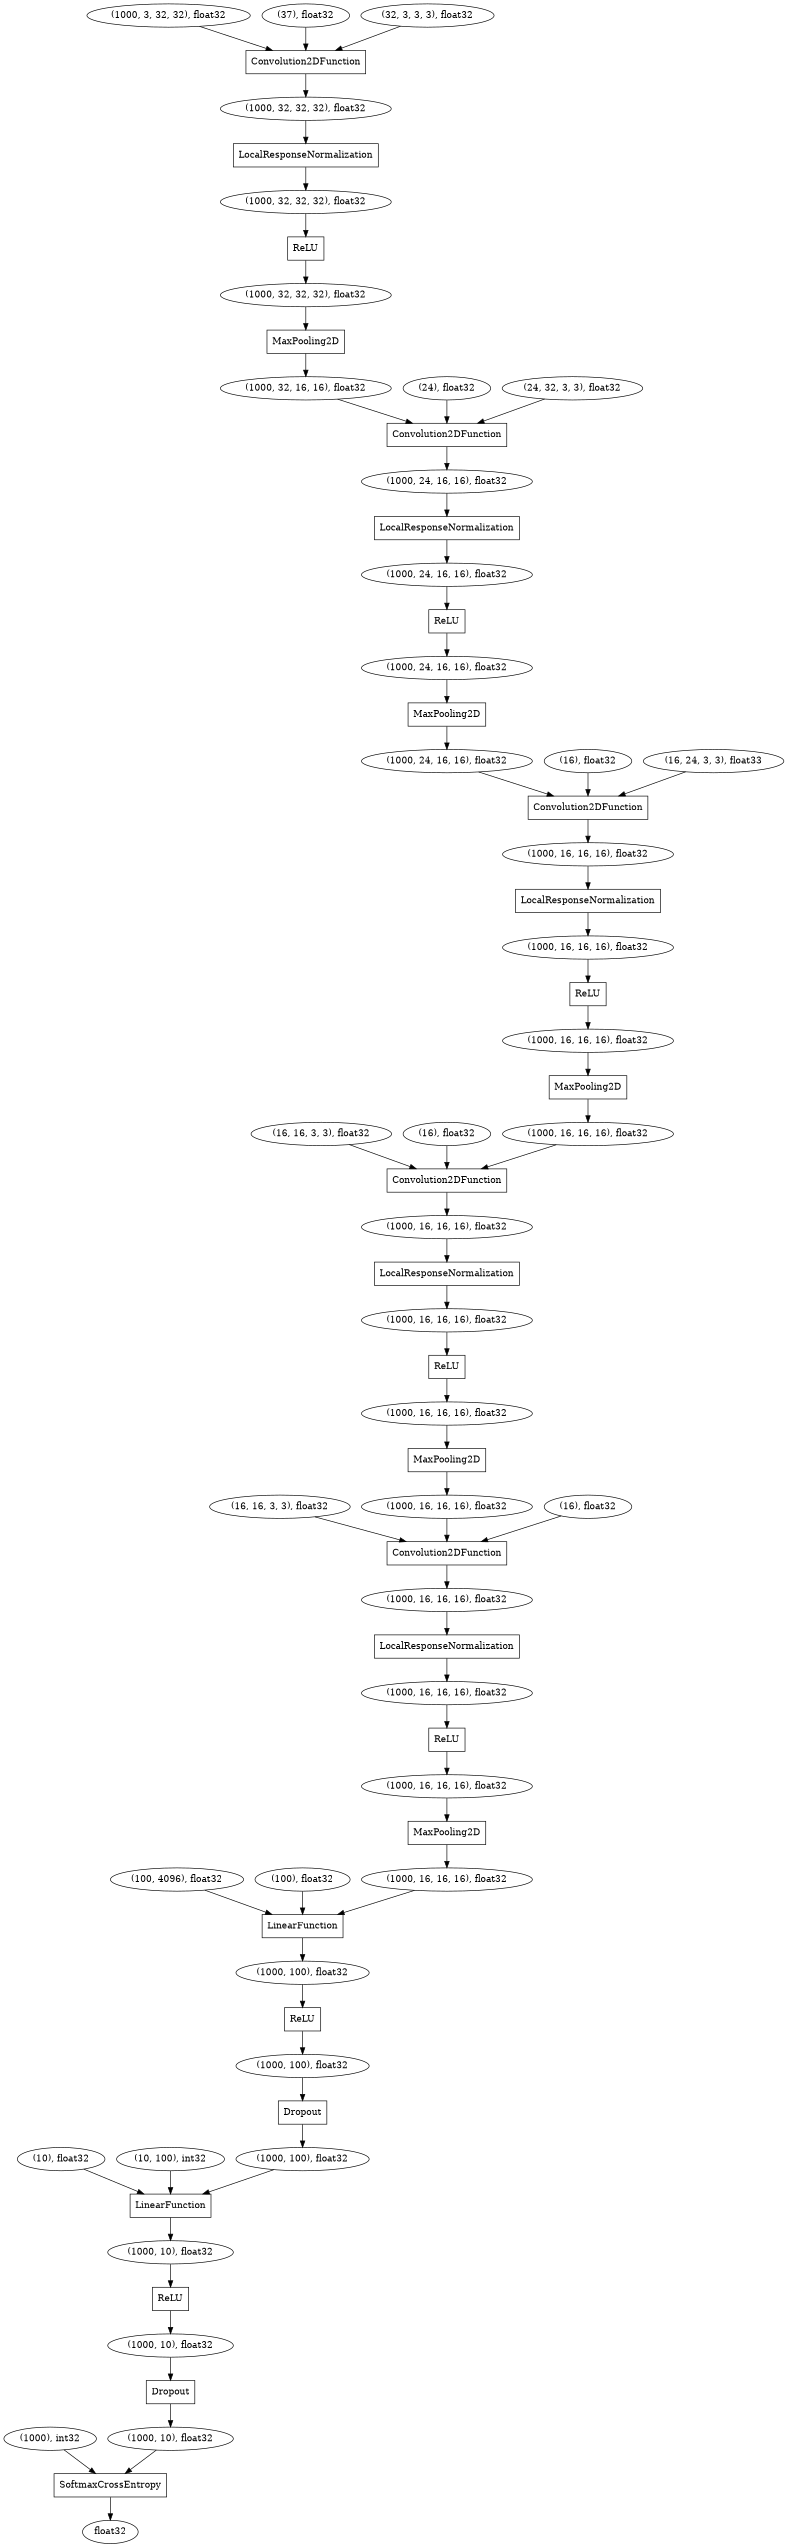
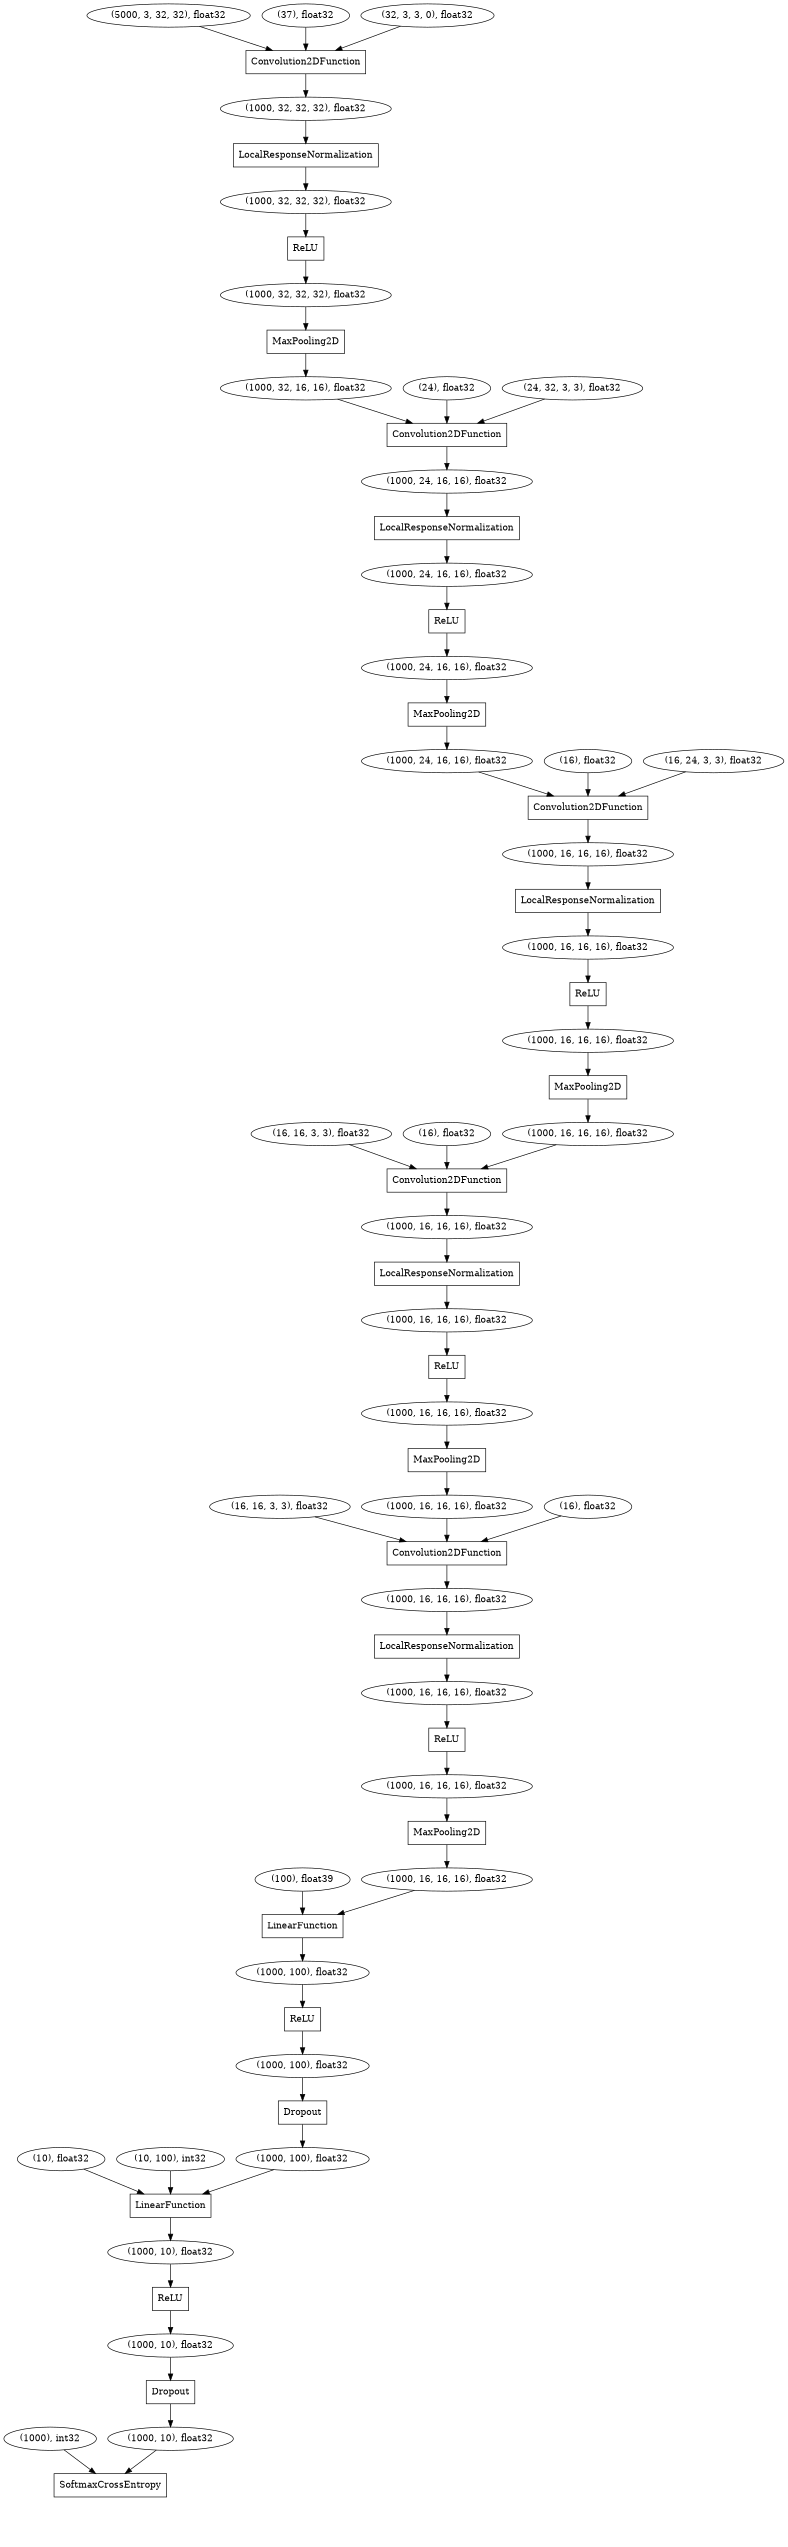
(169, 16) -> (169, 16)
(427, 16) -> (427, 16)
(714, 761) -> (714, 761)
(177, 1880) -> none
(303, 1880) -> (303, 1880)
(110, 2532) -> none
